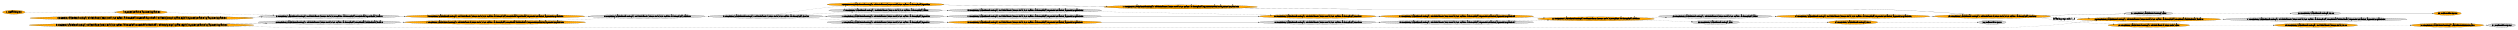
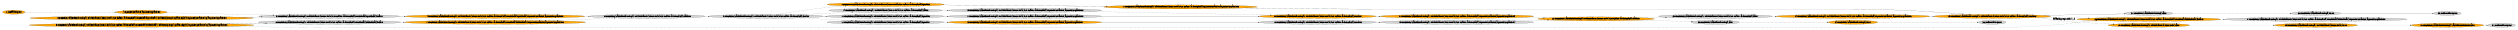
(2447, 13) -> (2447, 13)
